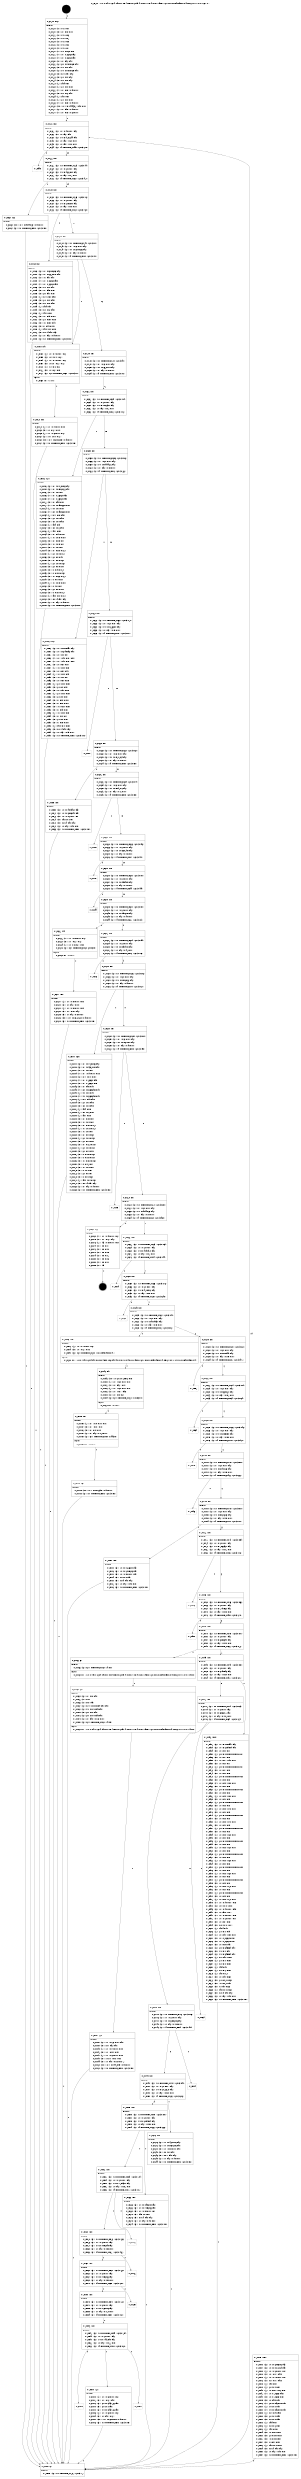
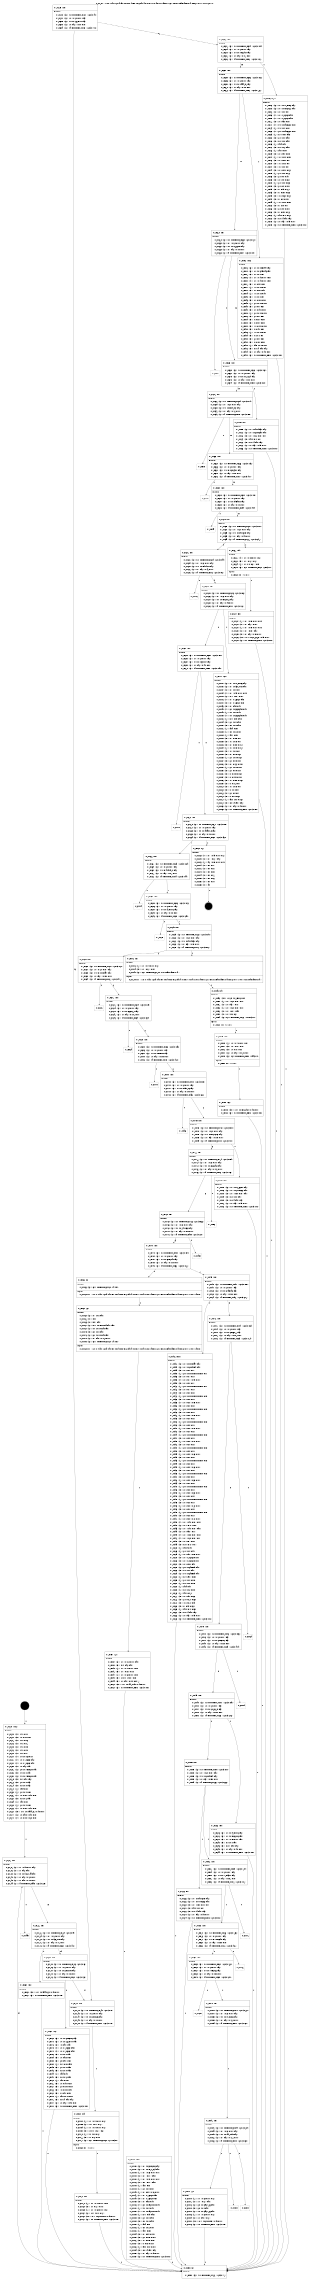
(93, 304) -> (73, 1015)
